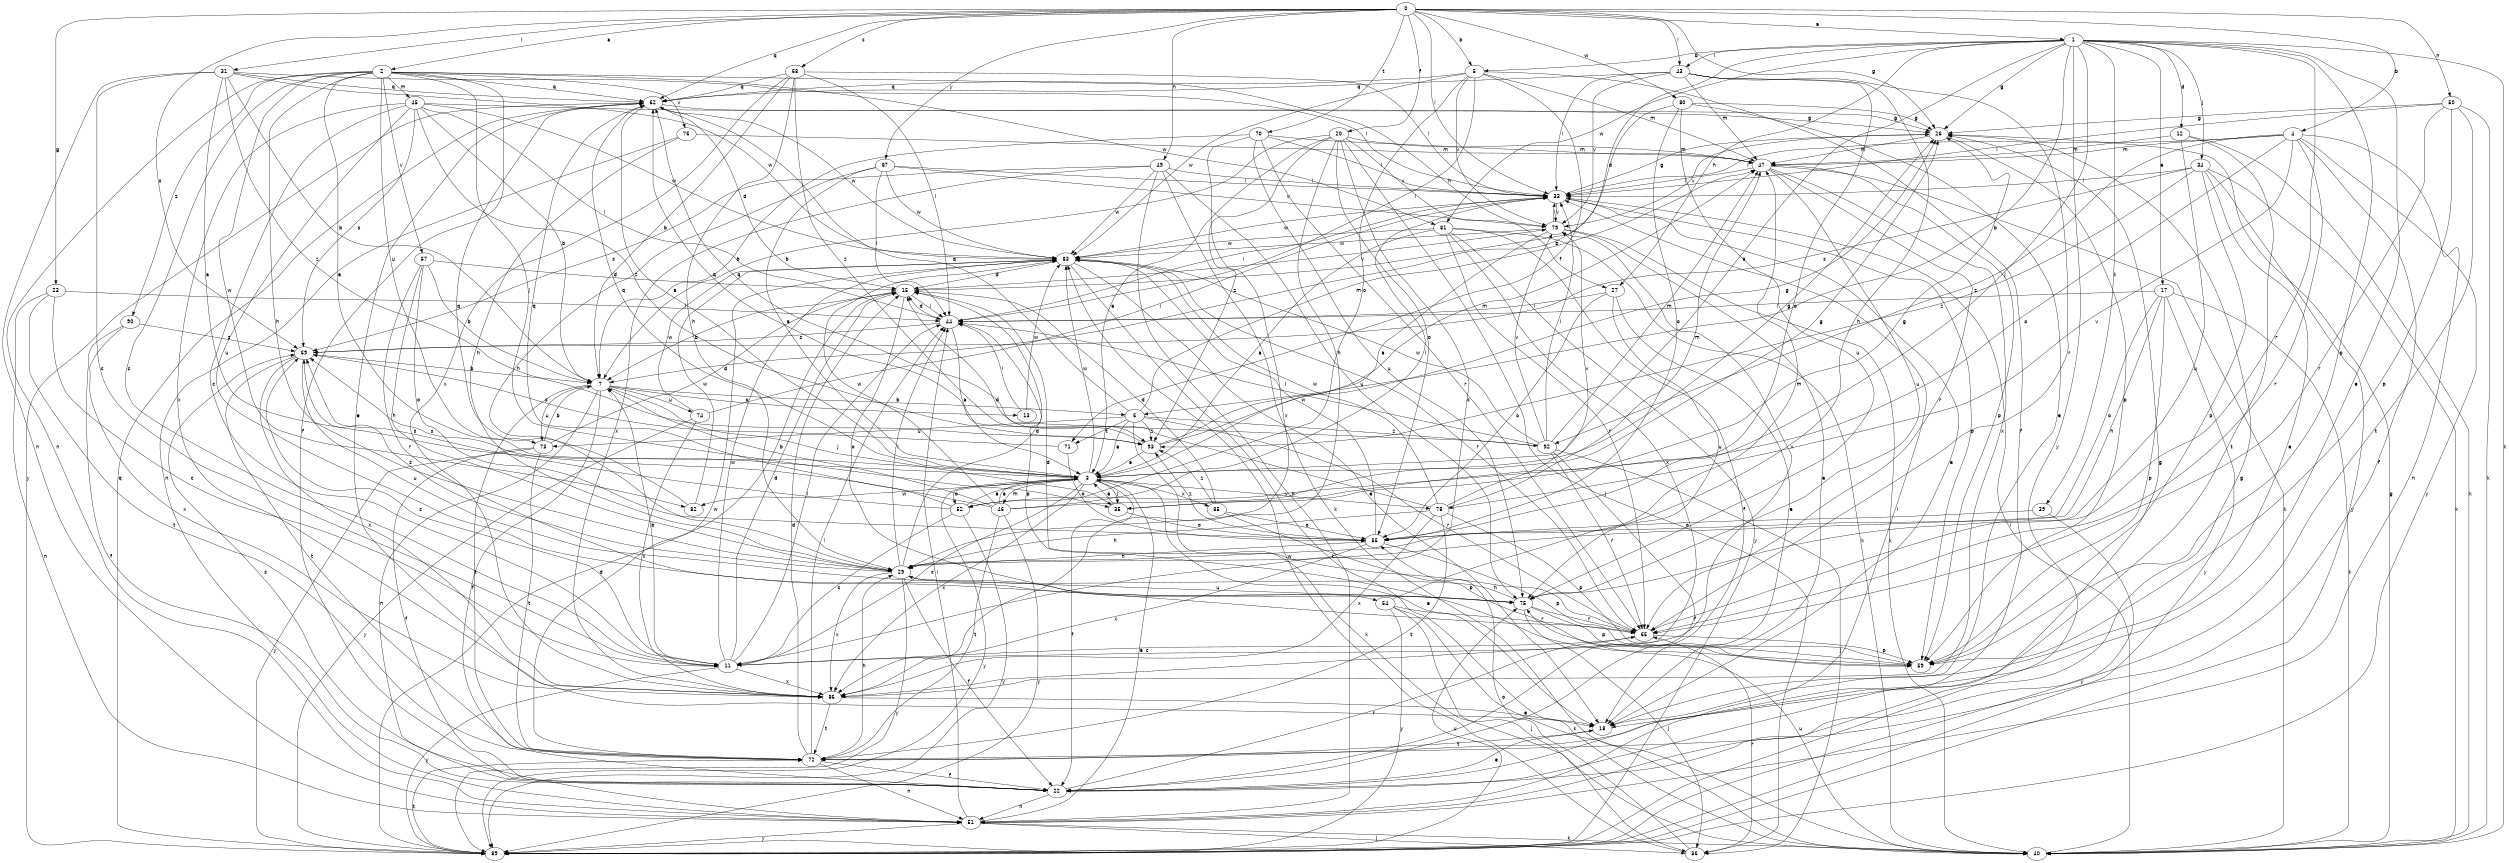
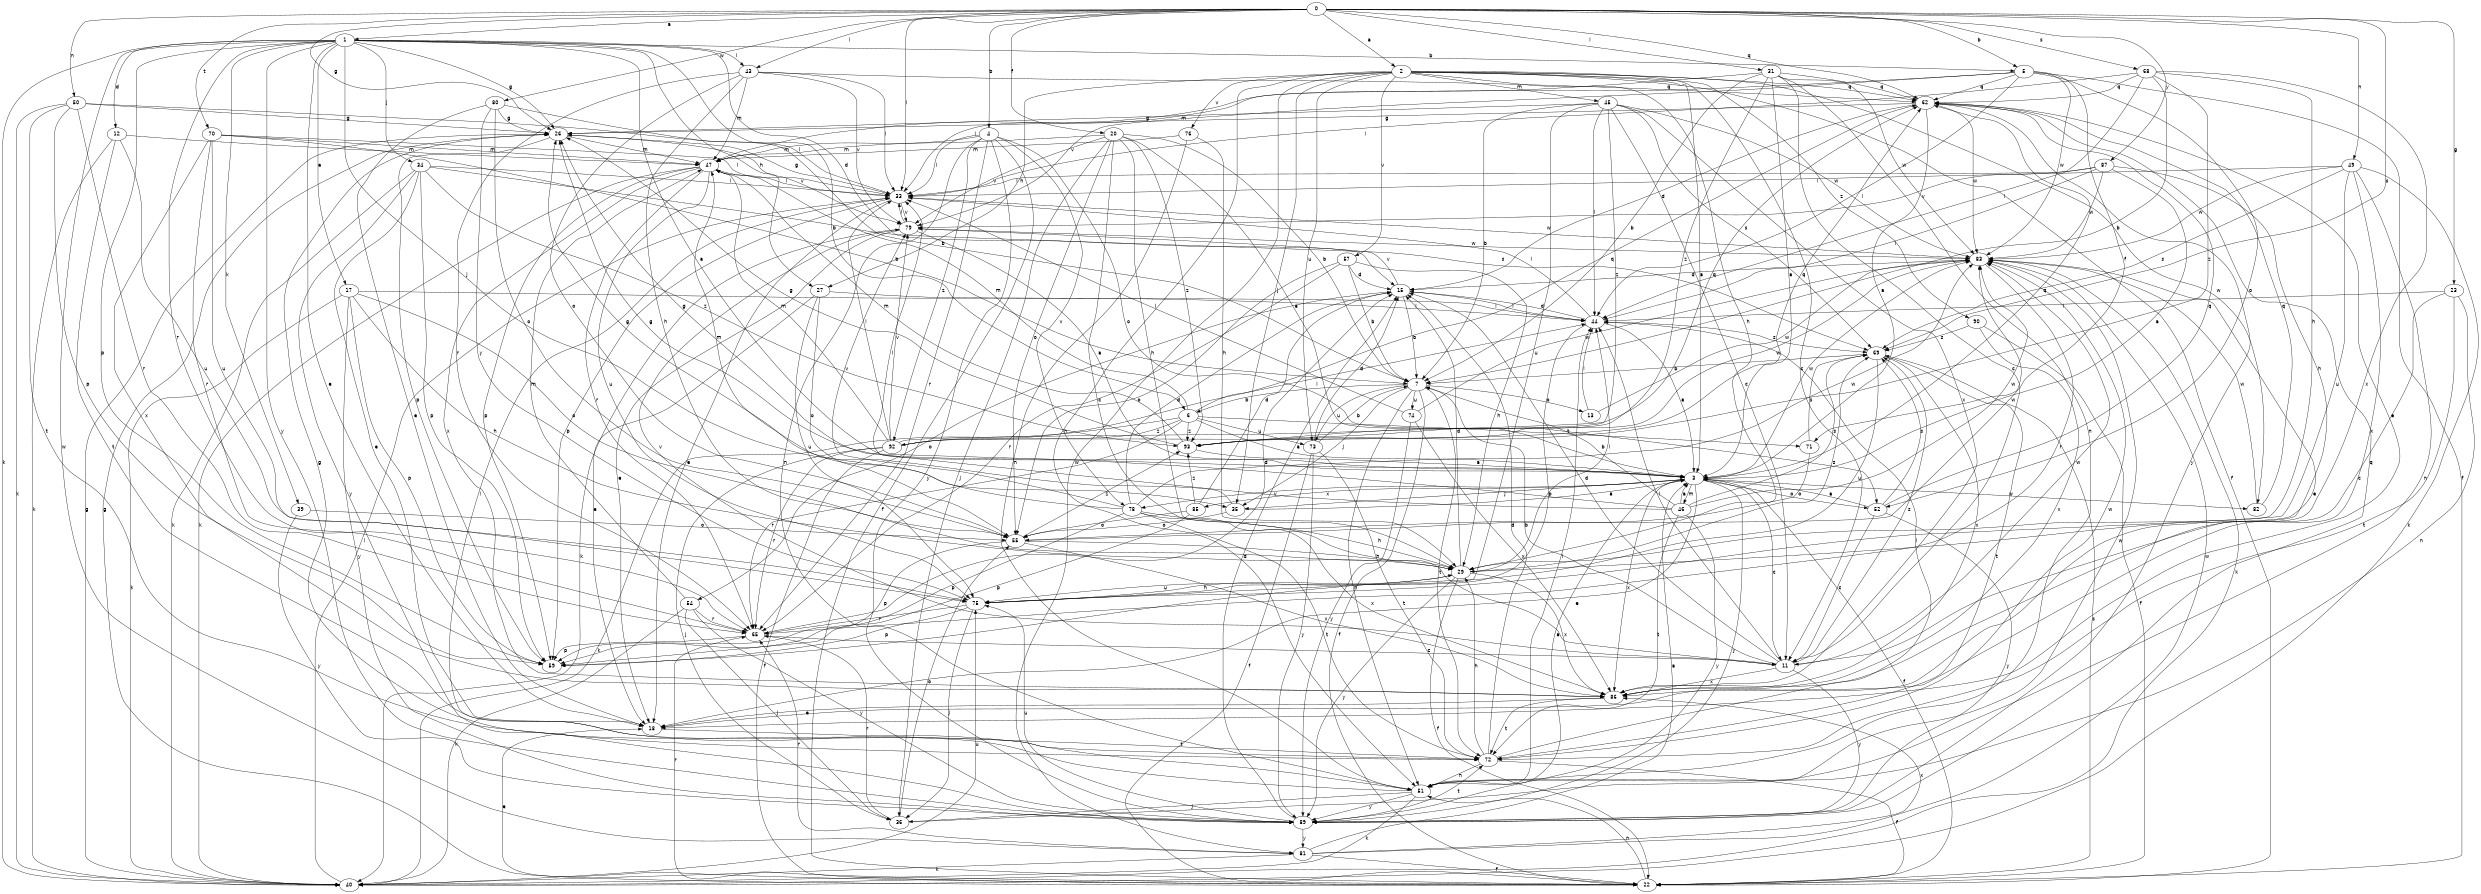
(1858, 353) -> (481, 353)
(1575, 838) -> (1303, 837)
